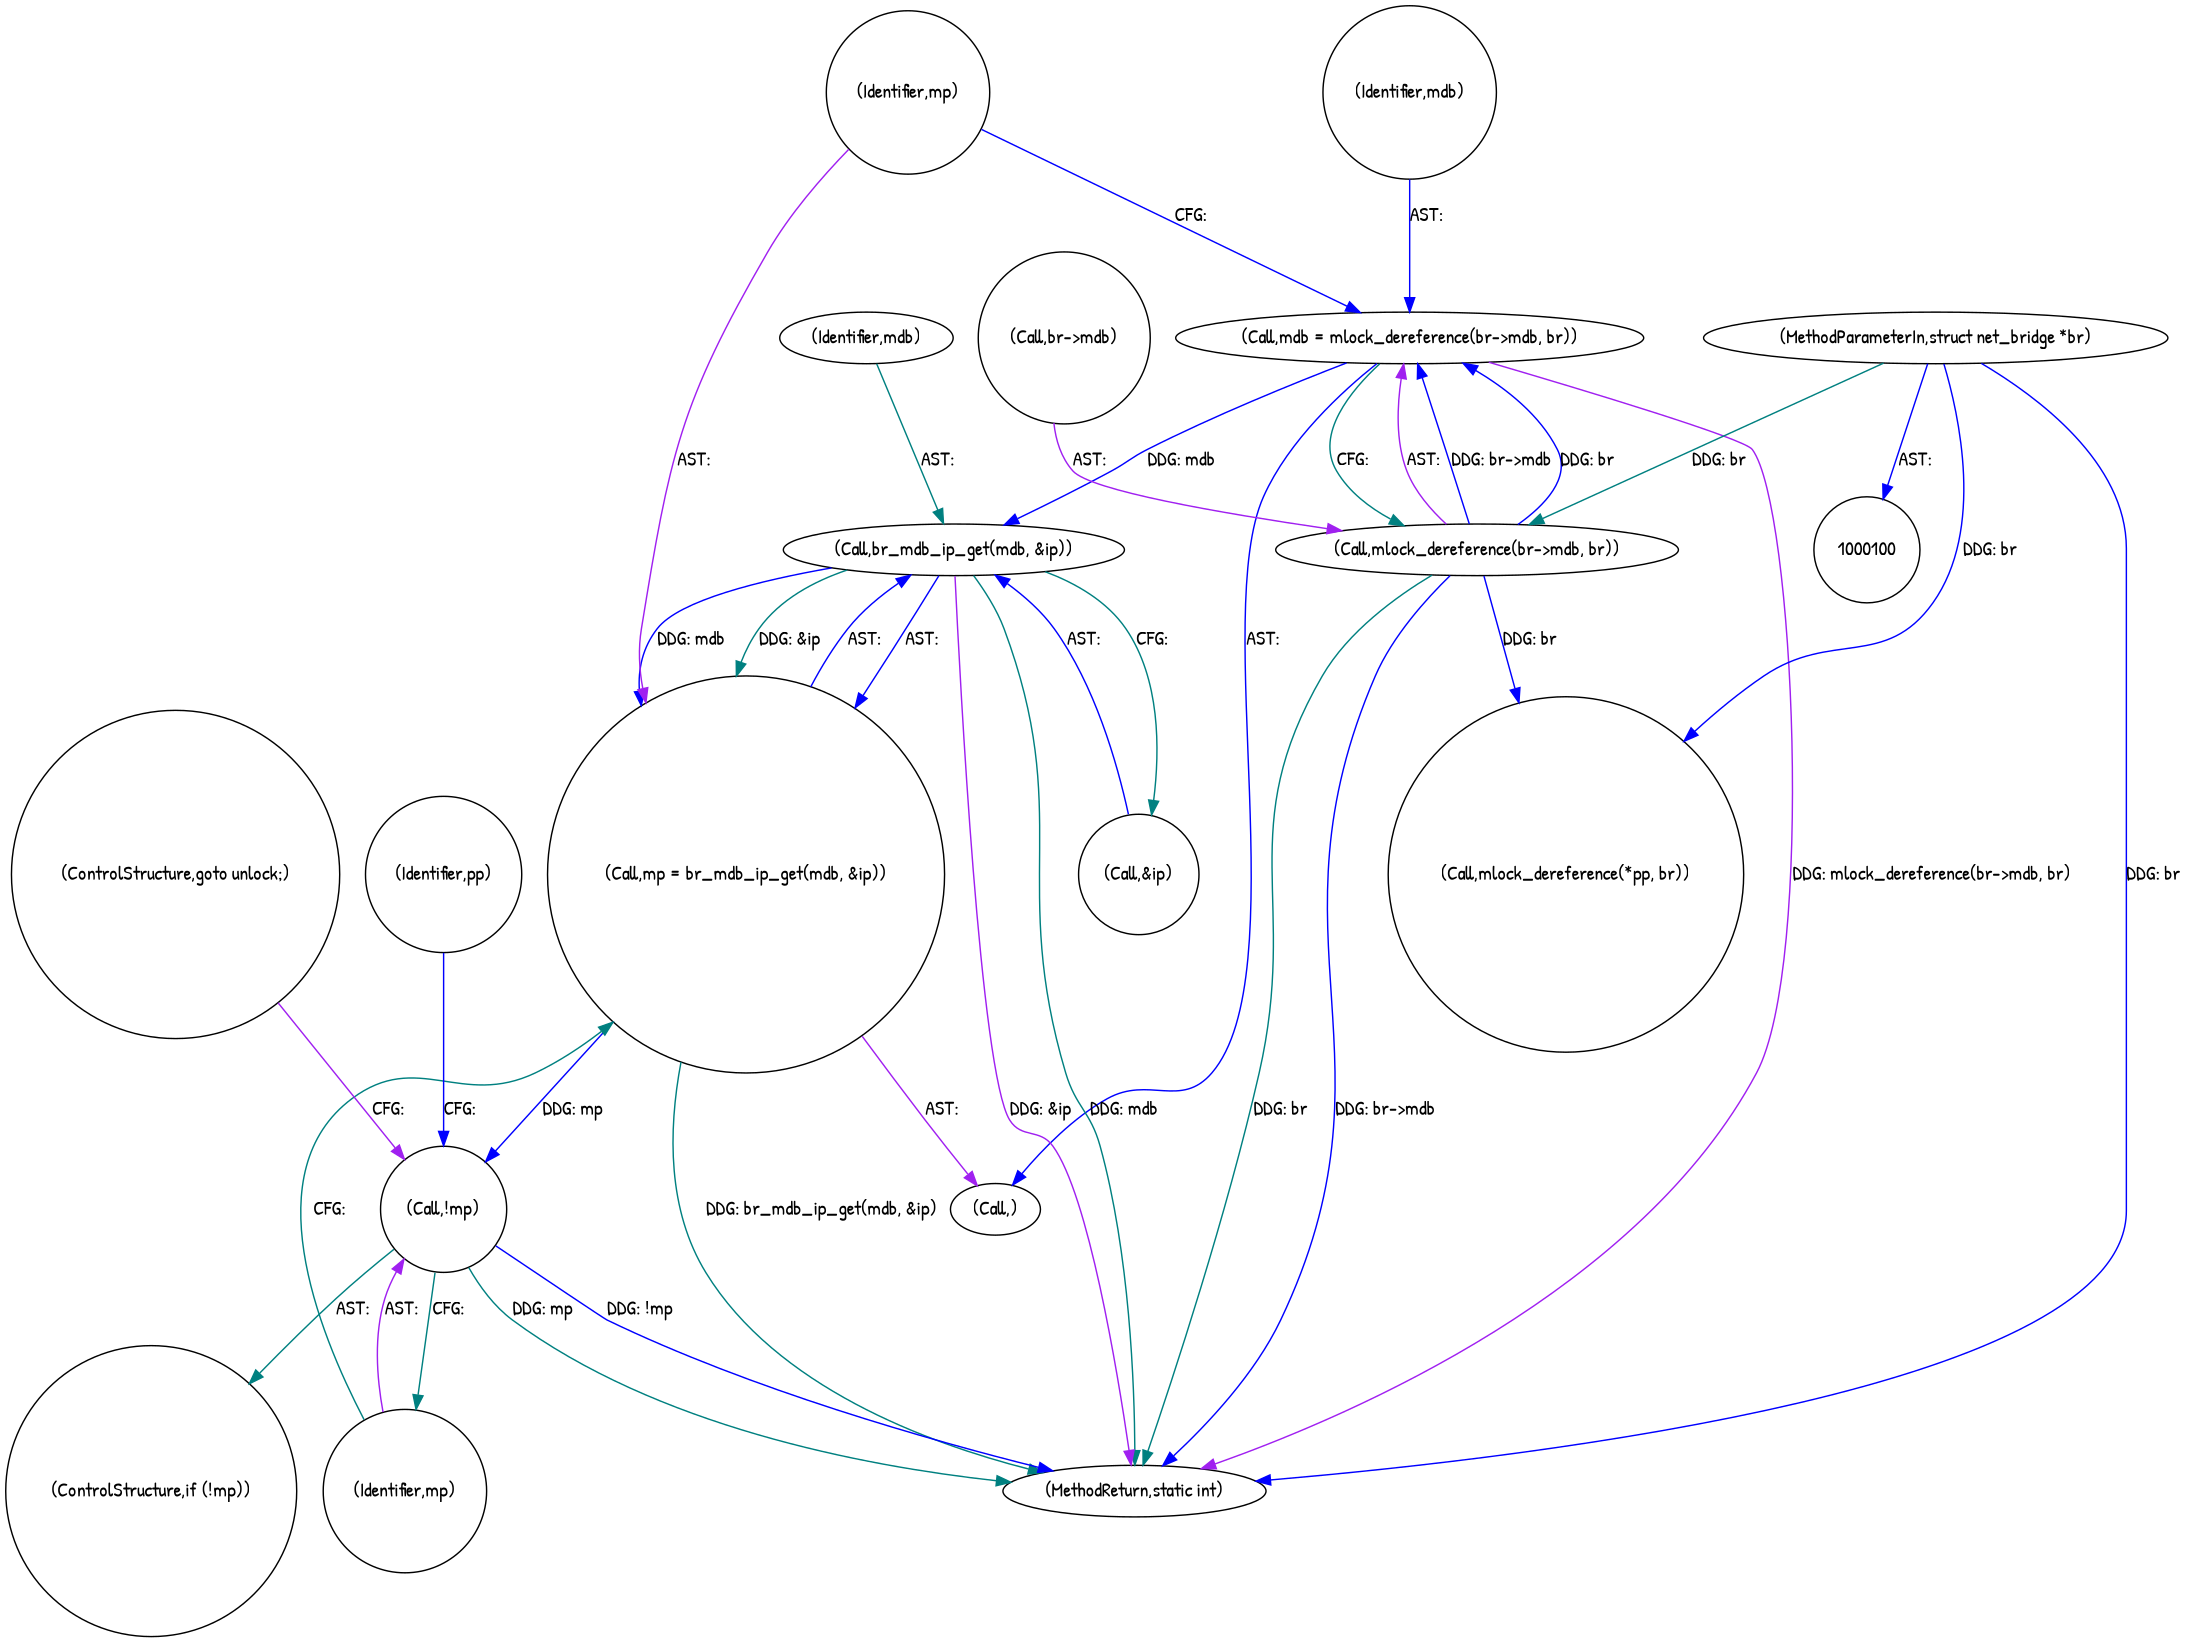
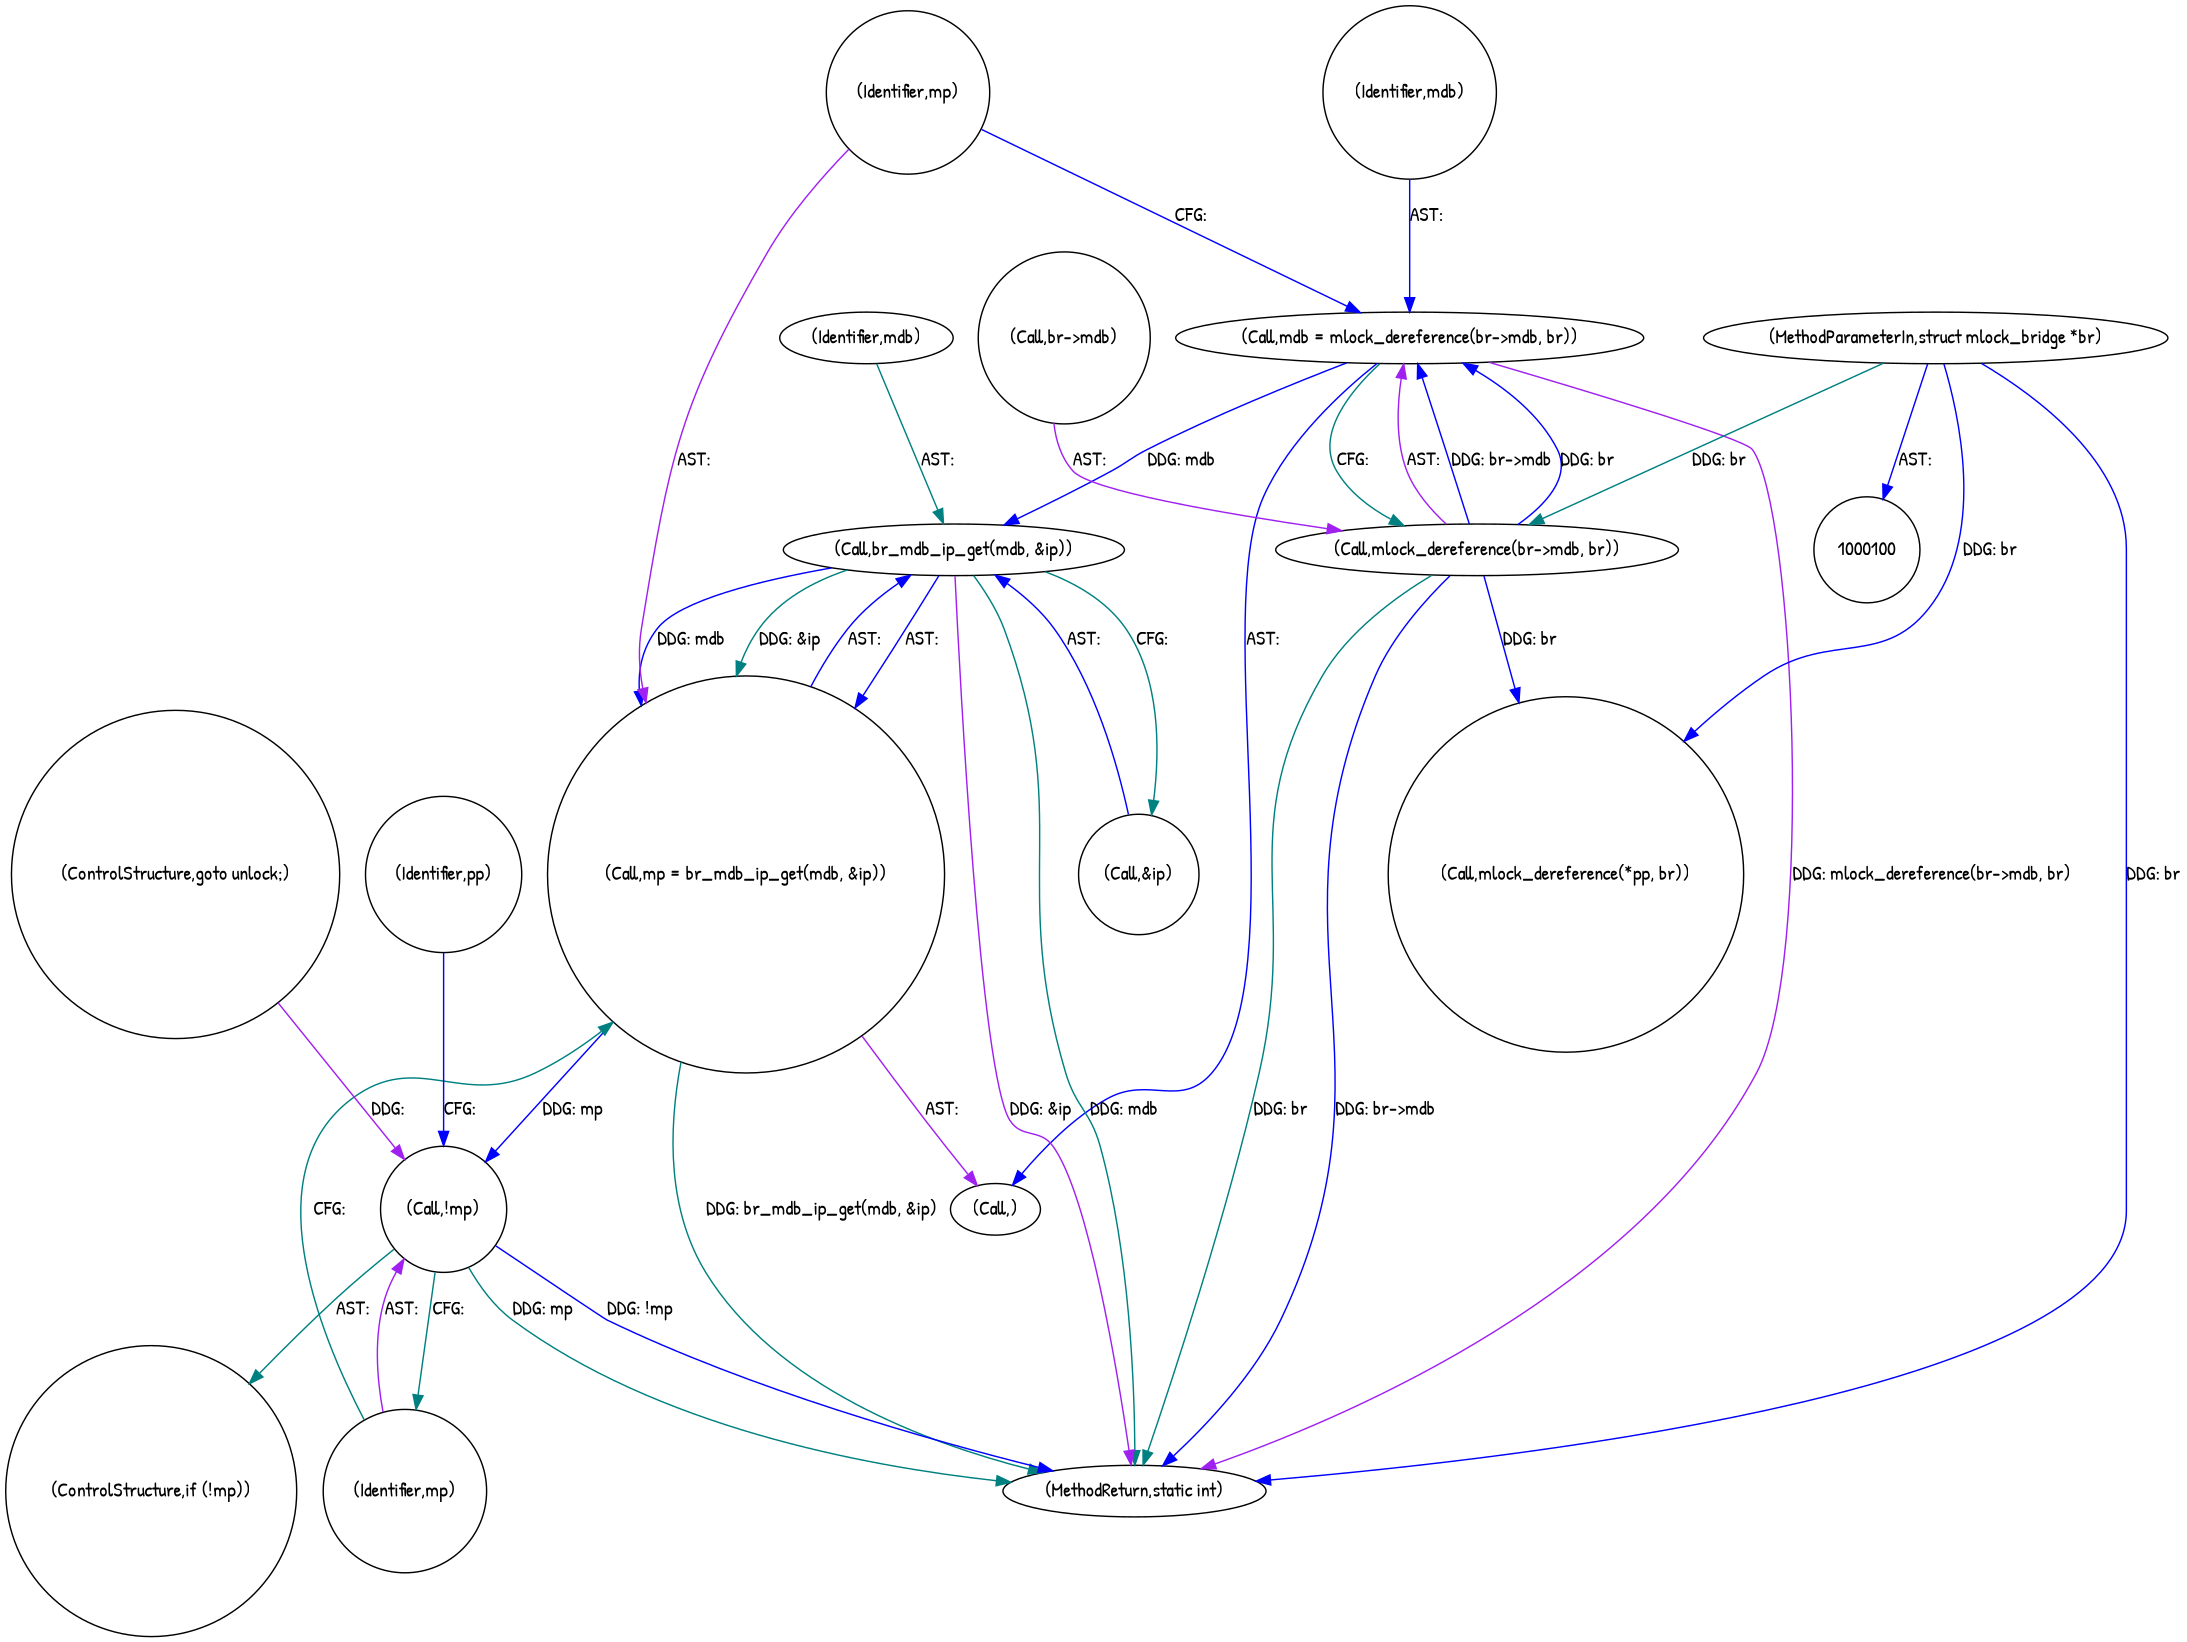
(1936, 338) -> (1936, 338)
(391, 1109) -> (391, 1109)
